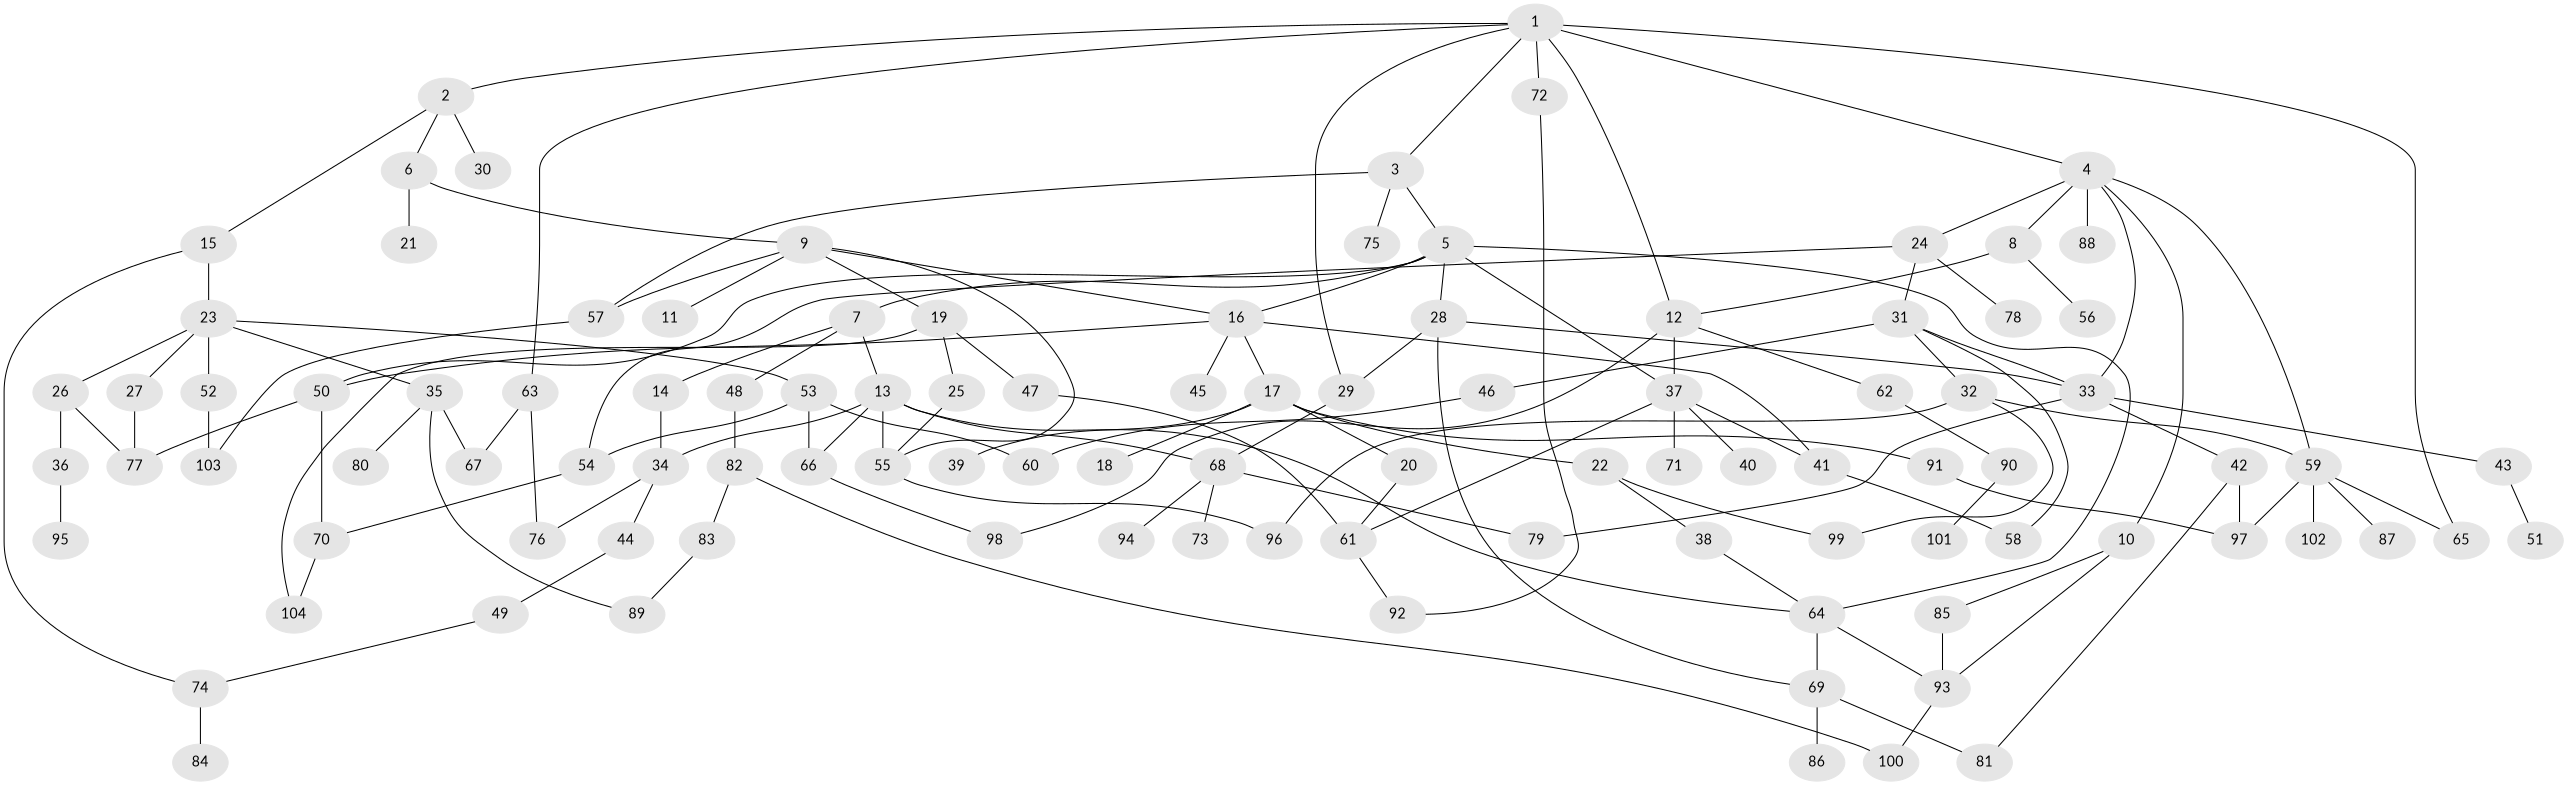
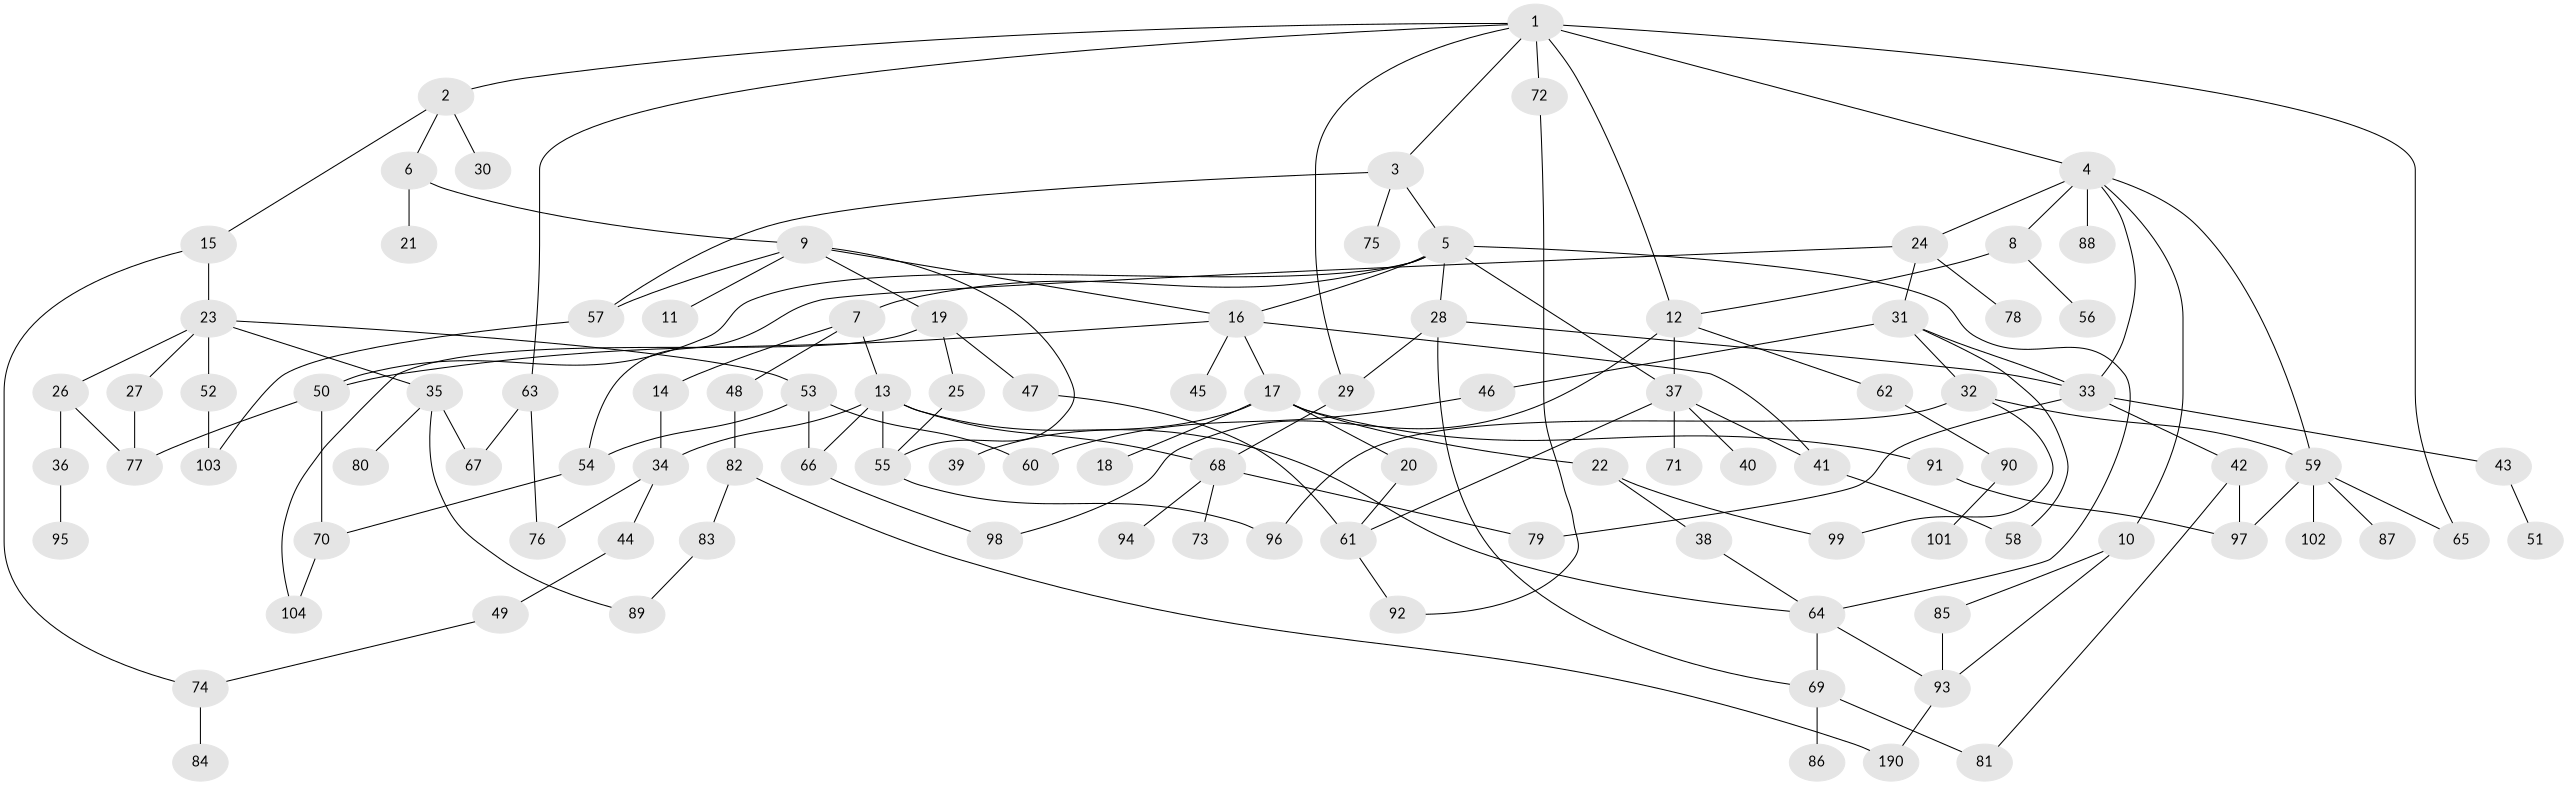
(1891, 763) -> (1891, 763)
